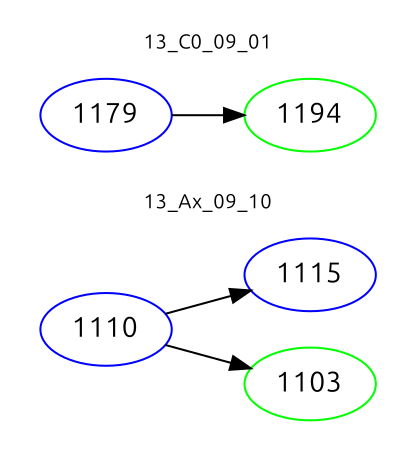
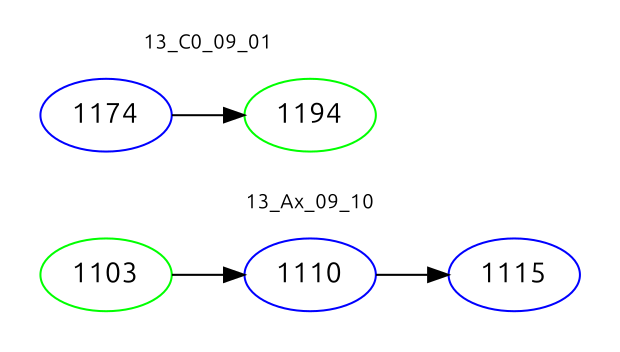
(106, 115) -> (106, 115)
(198, 354) -> (198, 275)
